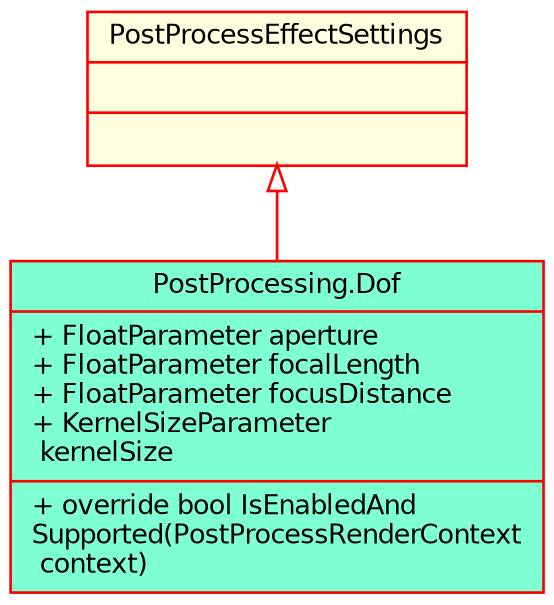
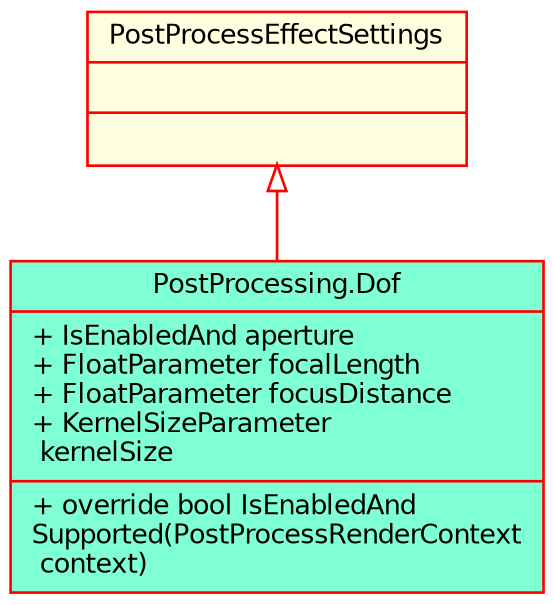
(205, 337) -> (194, 337)
